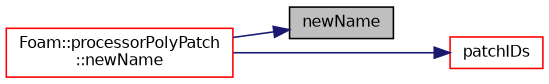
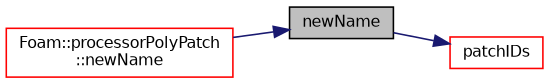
(334, 53) -> (414, 37)
